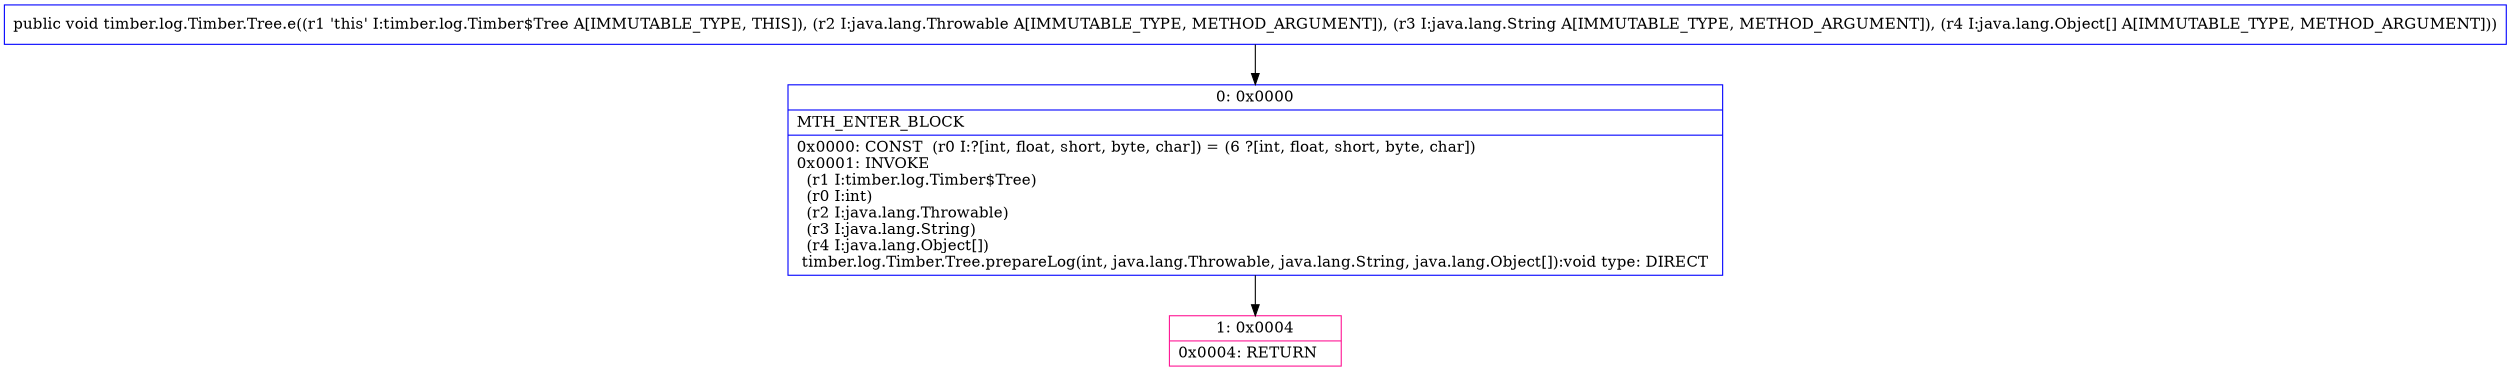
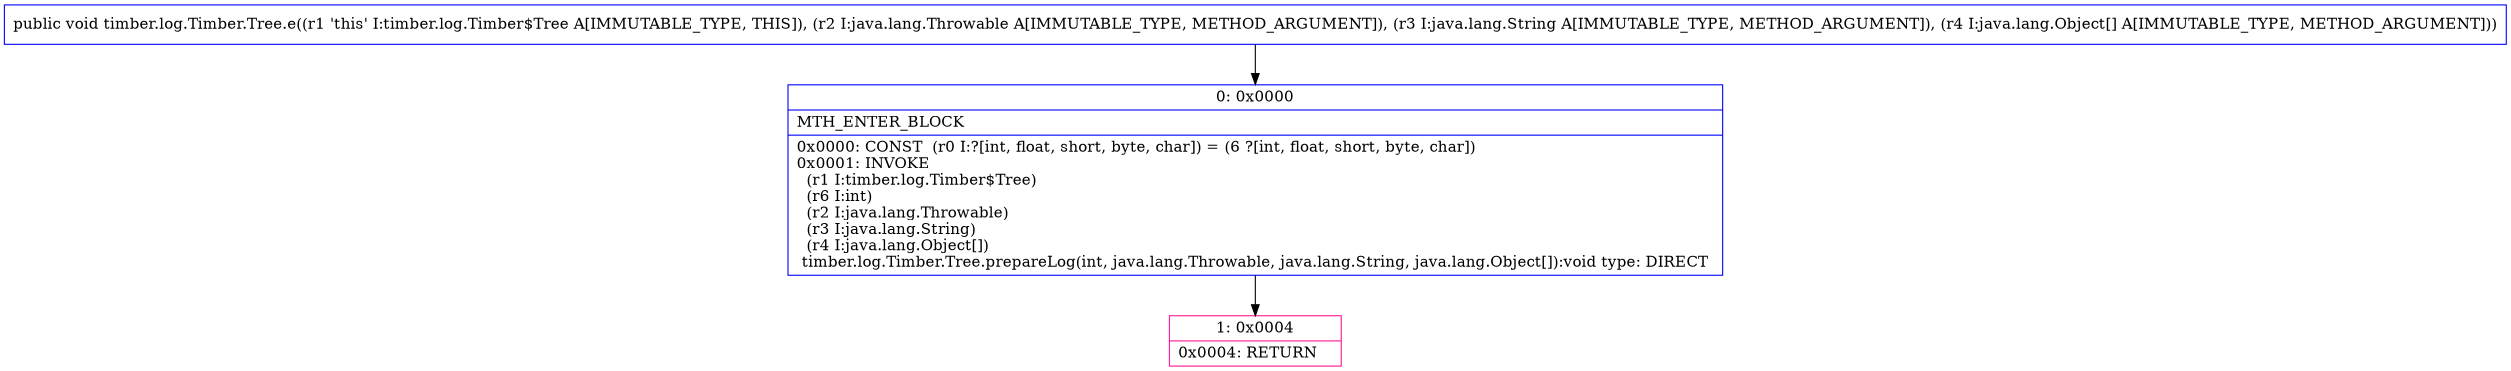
(835, 196) -> (835, 196)
